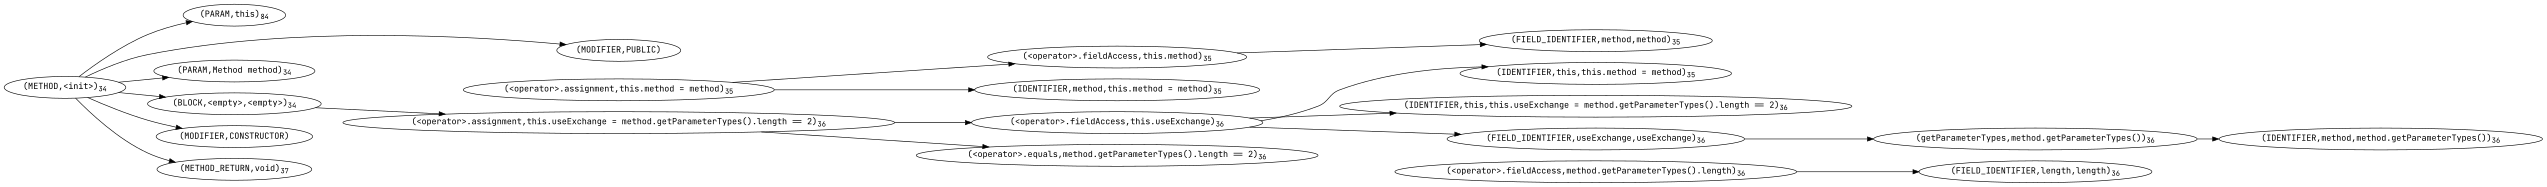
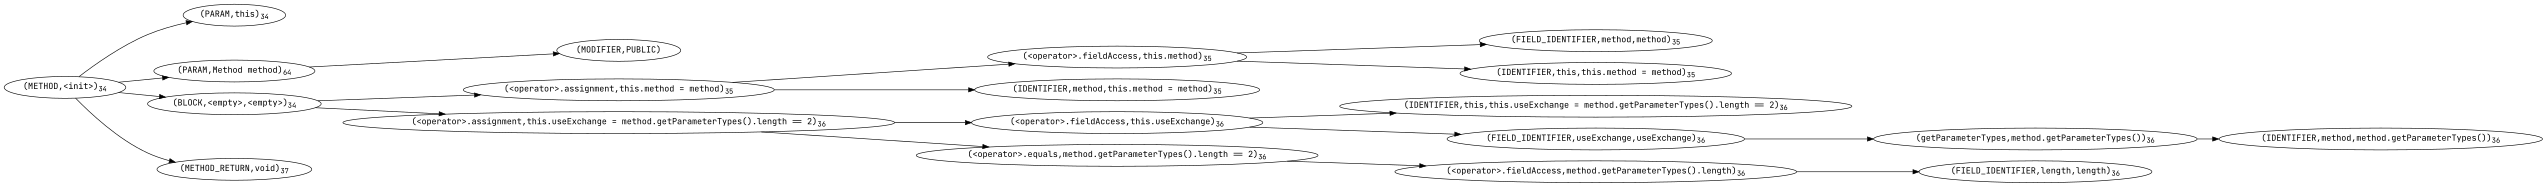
(265, 14) -> (265, 14)
(320, 36) -> (431, 60)
(287, 70) -> (287, 70)
(1367, 81) -> (1351, 65)
none -> (396, 98)
(234, 137) -> none
none -> (1353, 163)
